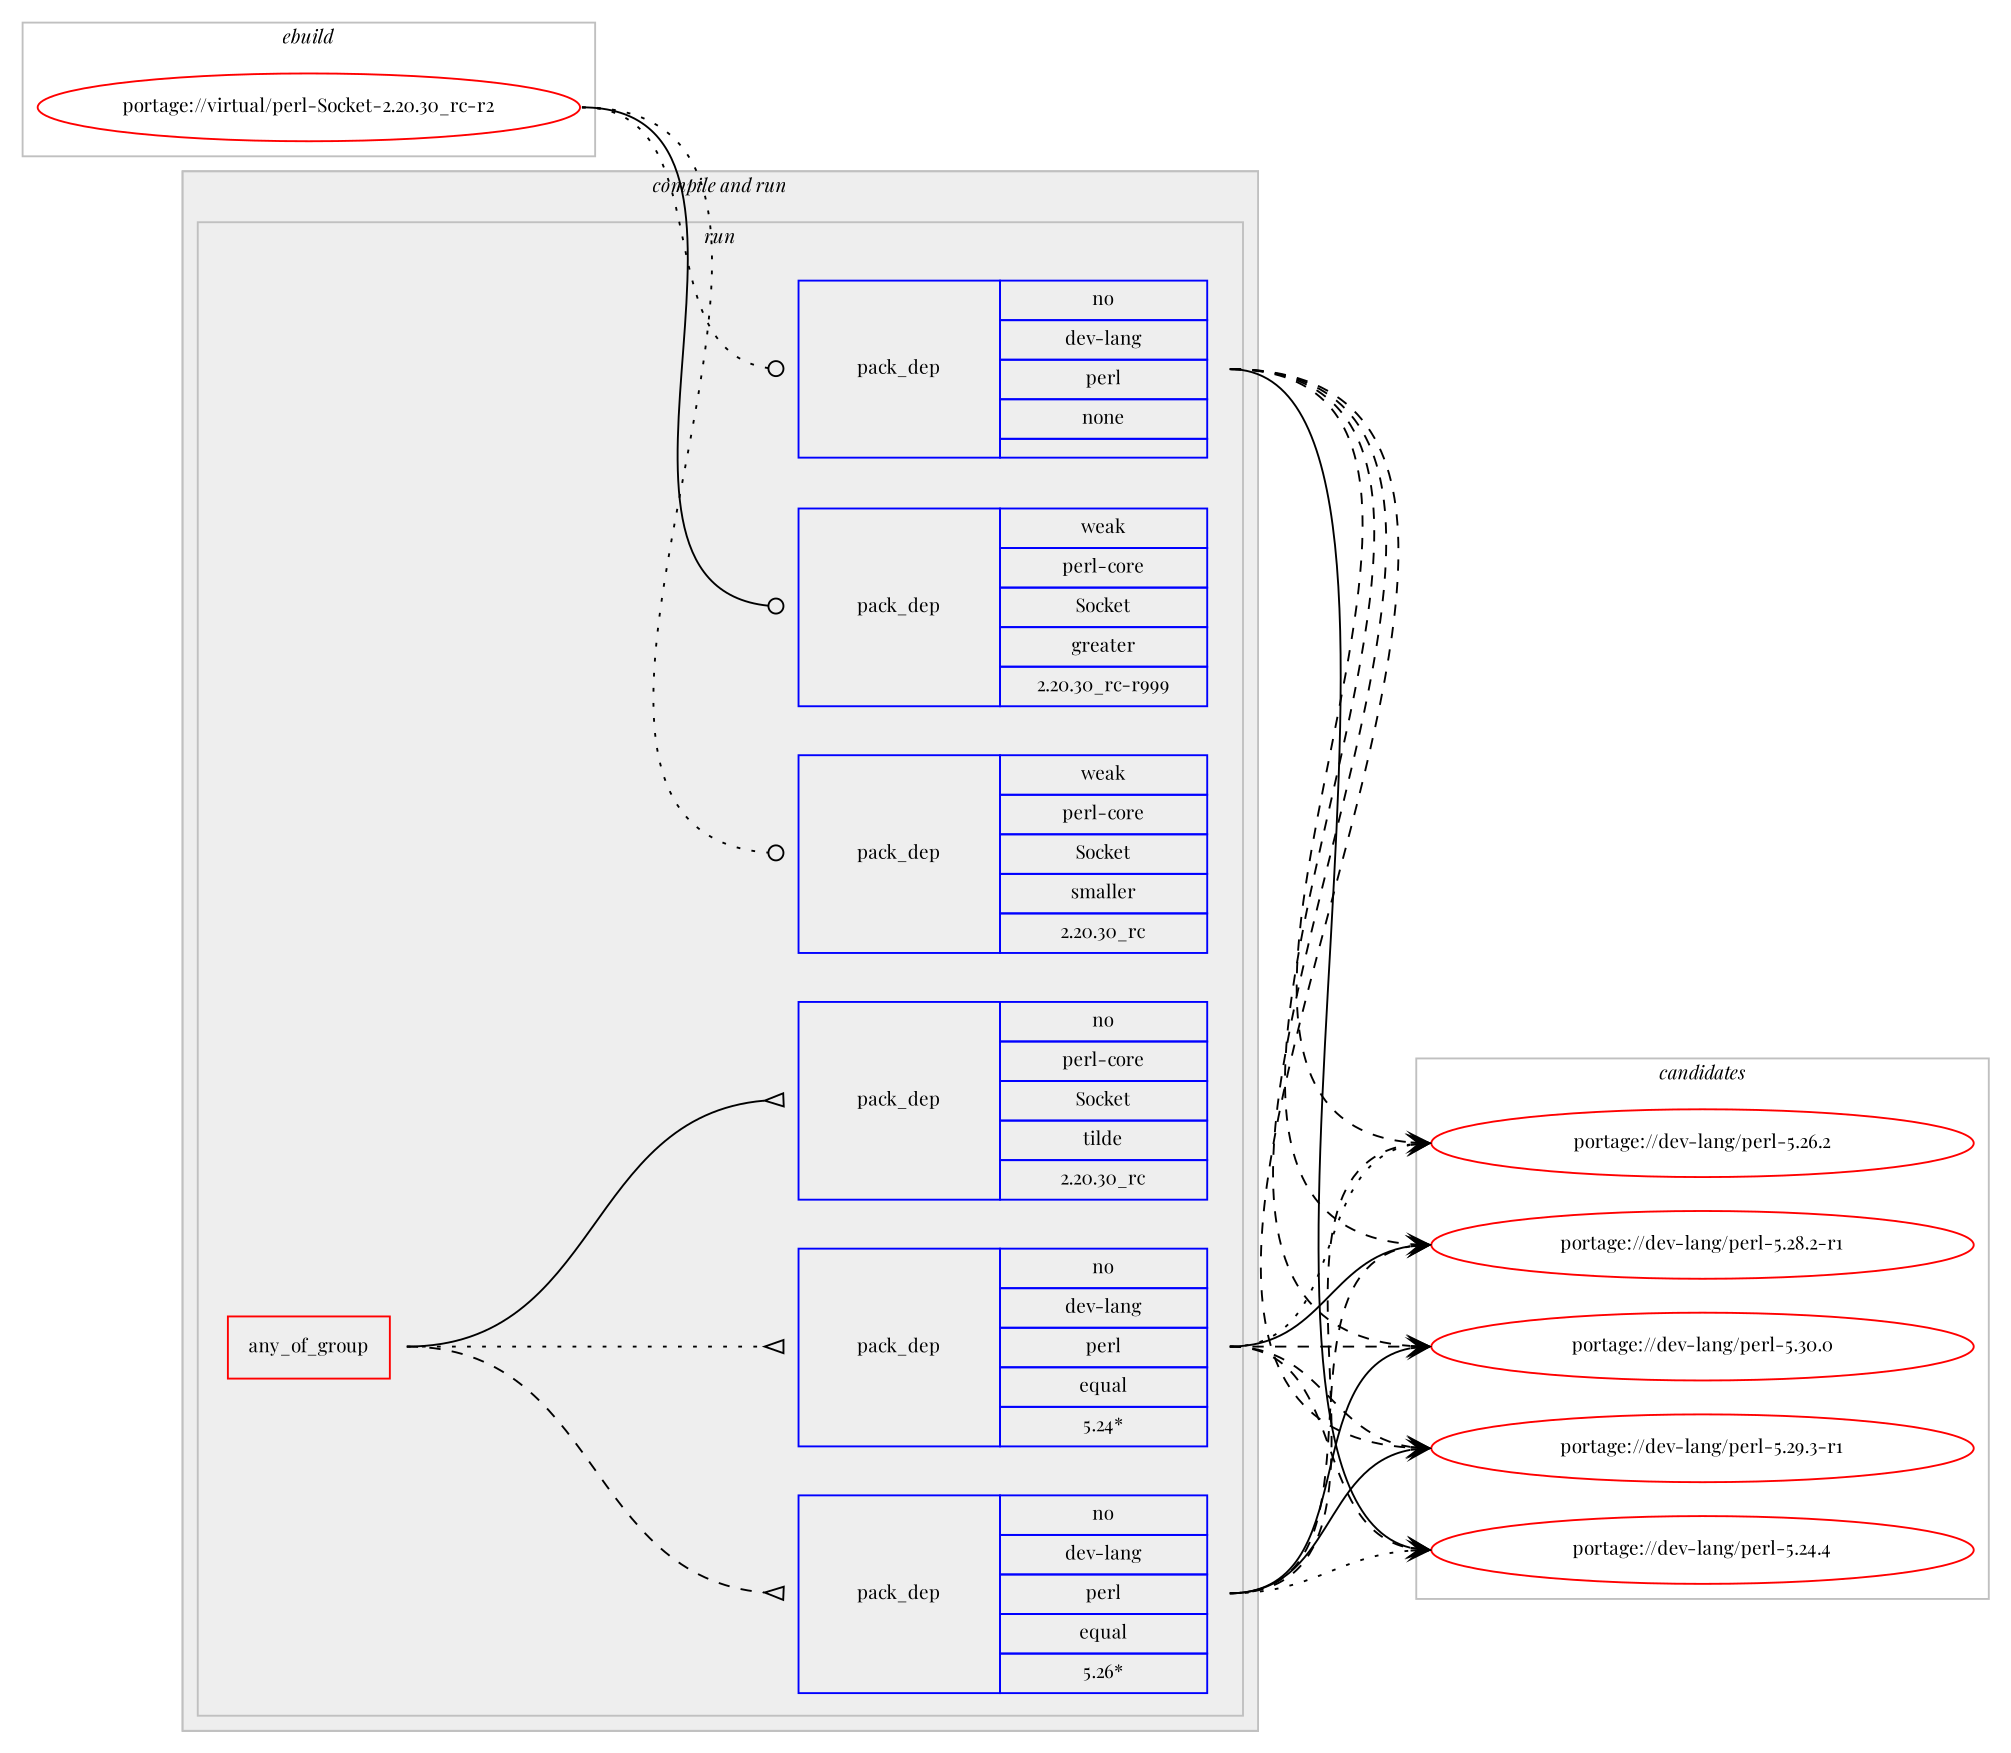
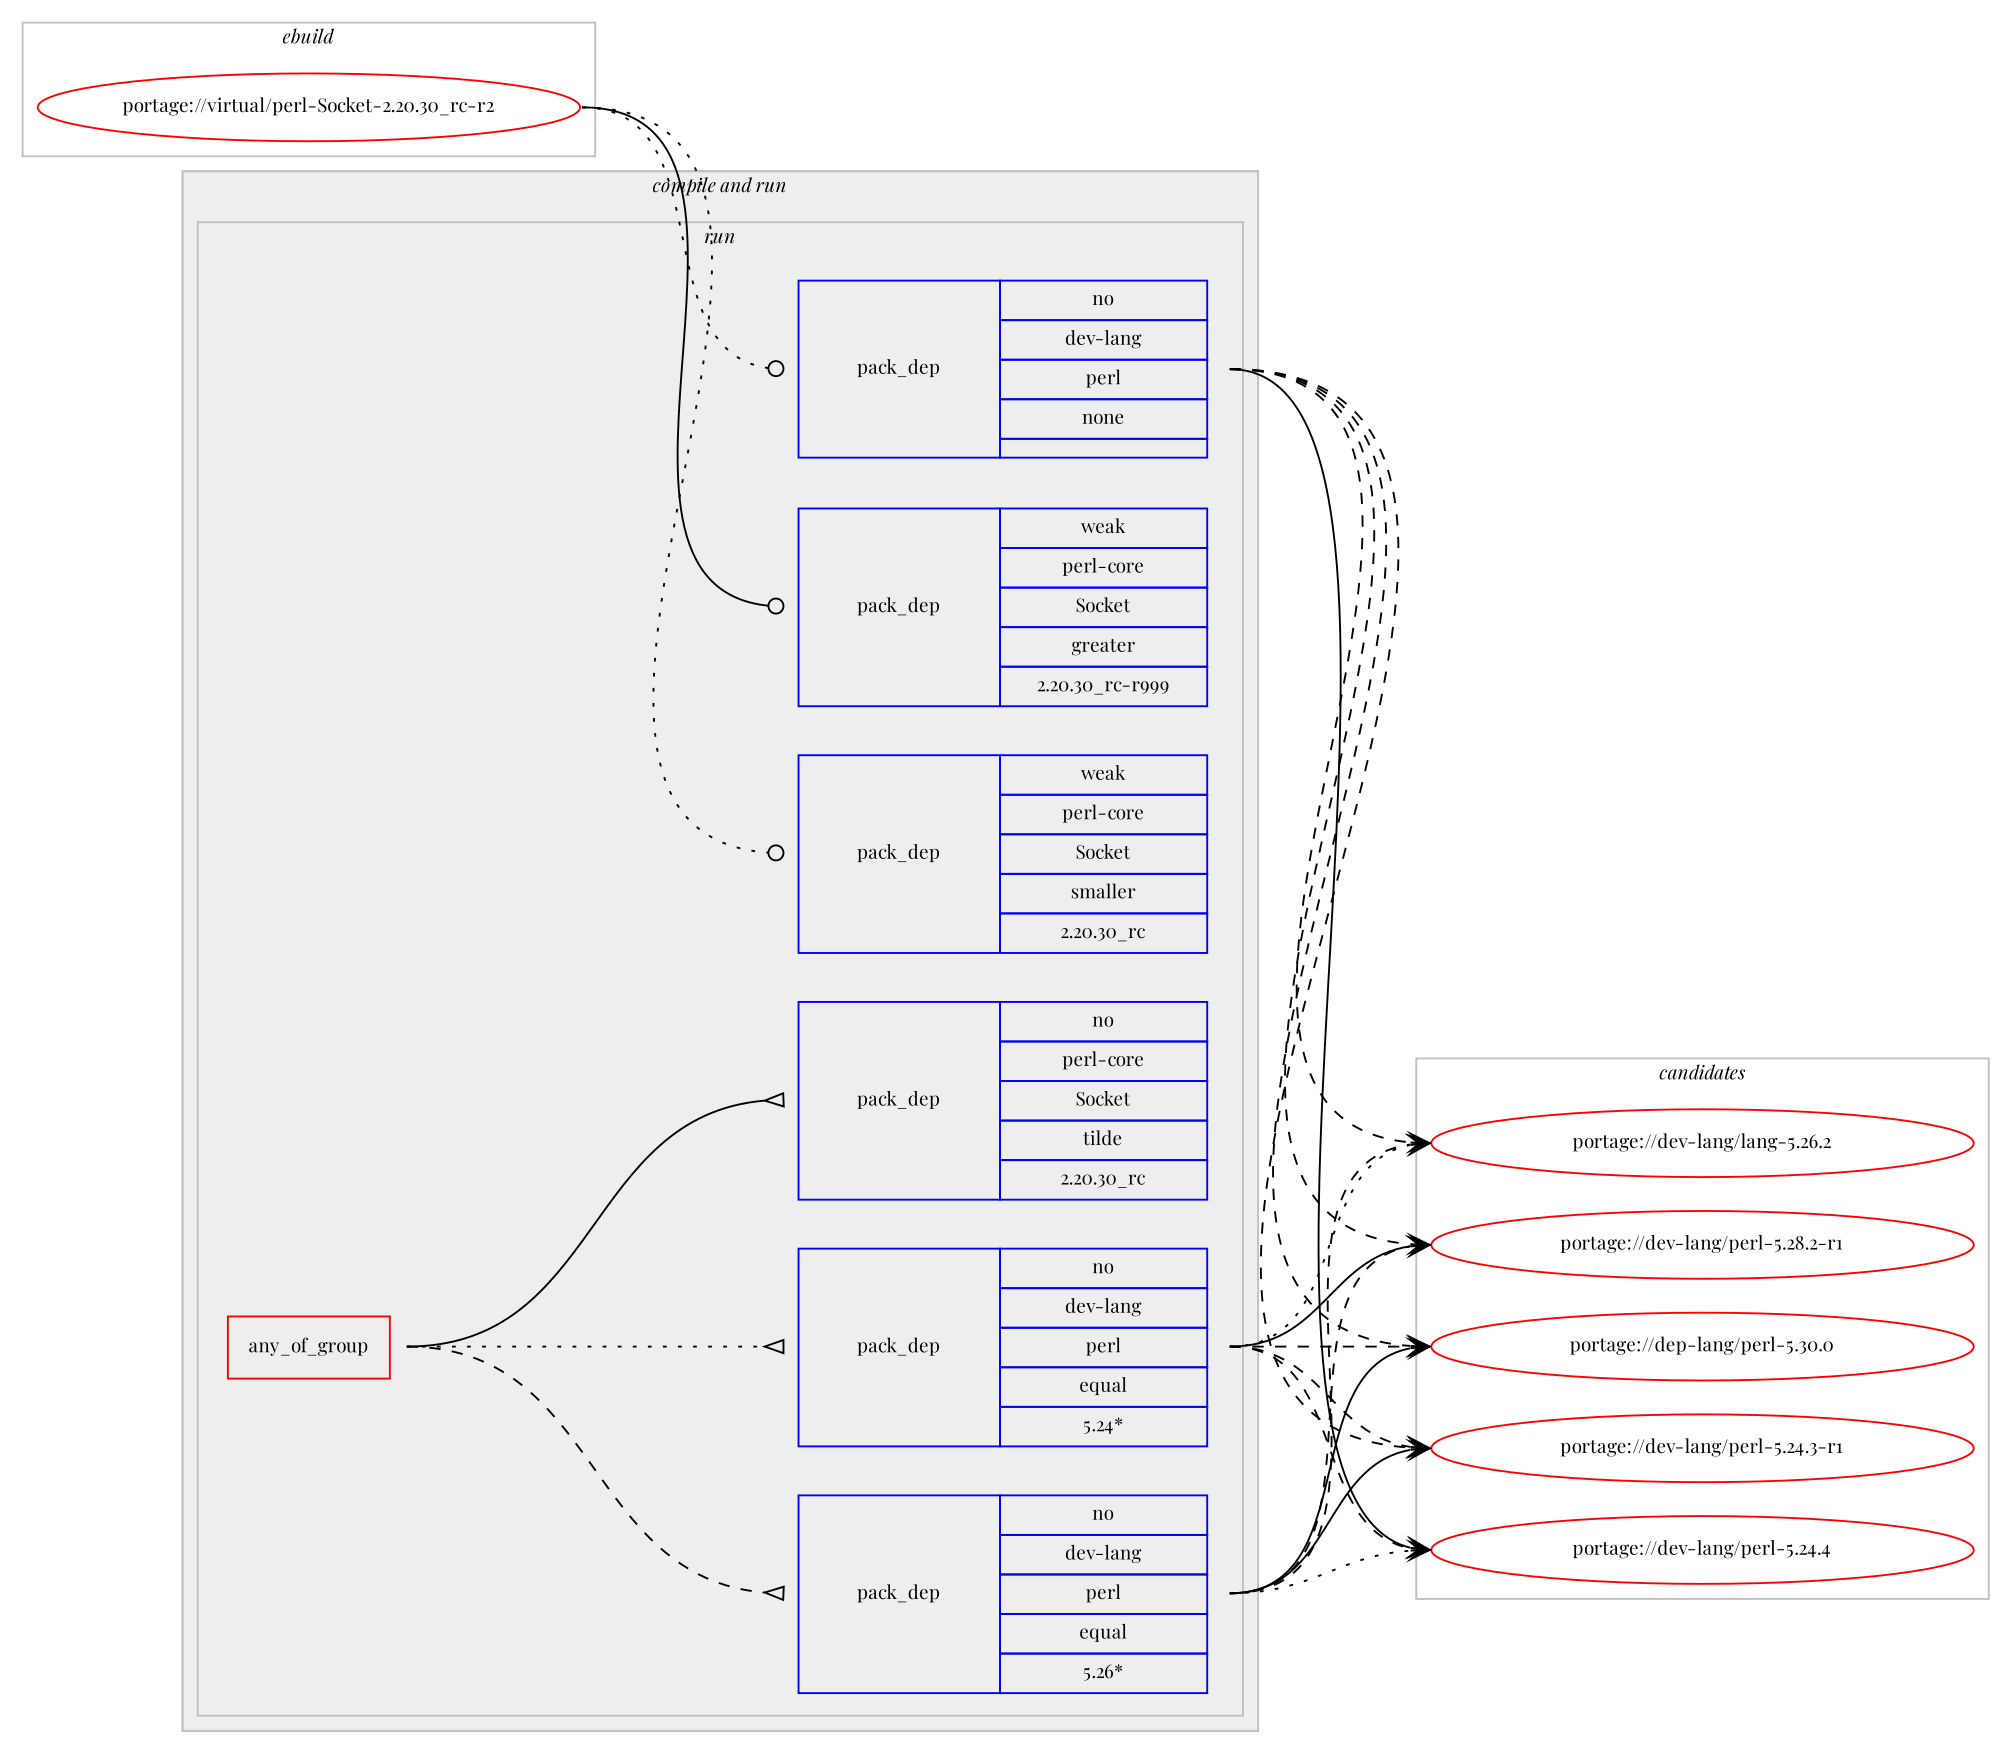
(1703, 1143) -> (1703, 1143)
(1703, 1347) -> (1703, 1347)
(1703, 1448) -> (1703, 1448)
